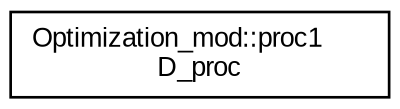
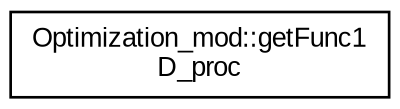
(200, 55) -> (200, 55)
